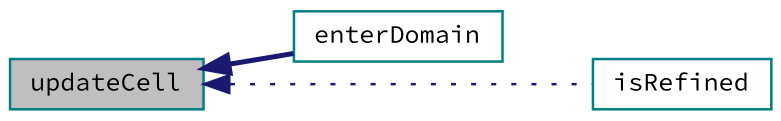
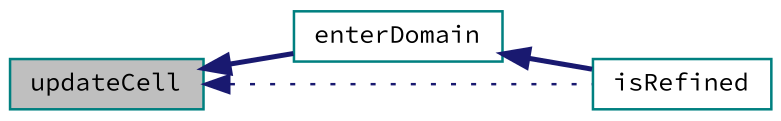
none -> (560, 64)
